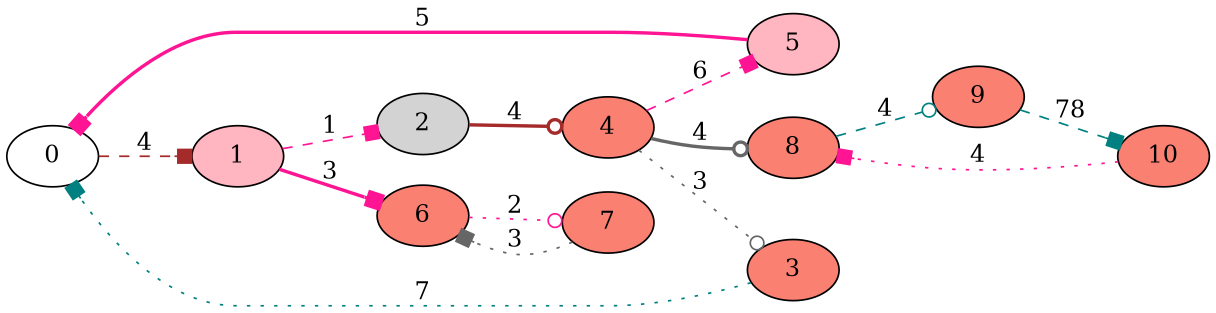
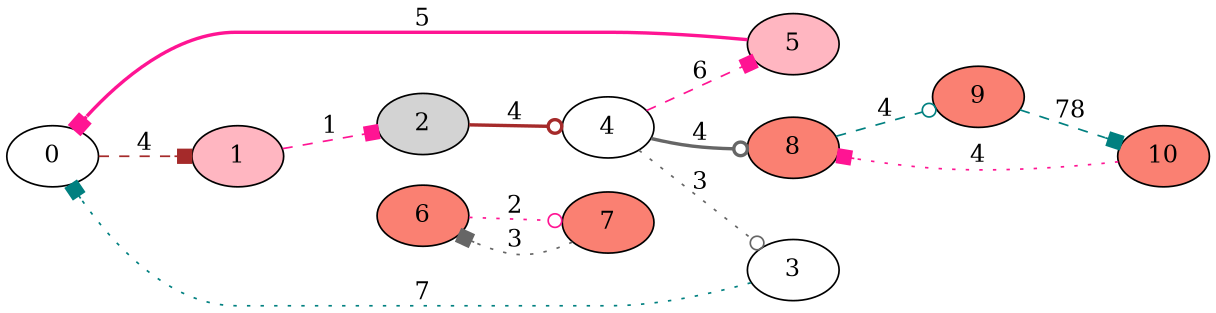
(608, 127) -> (608, 127)
(322, 183) -> none
(793, 270) -> (793, 270)
